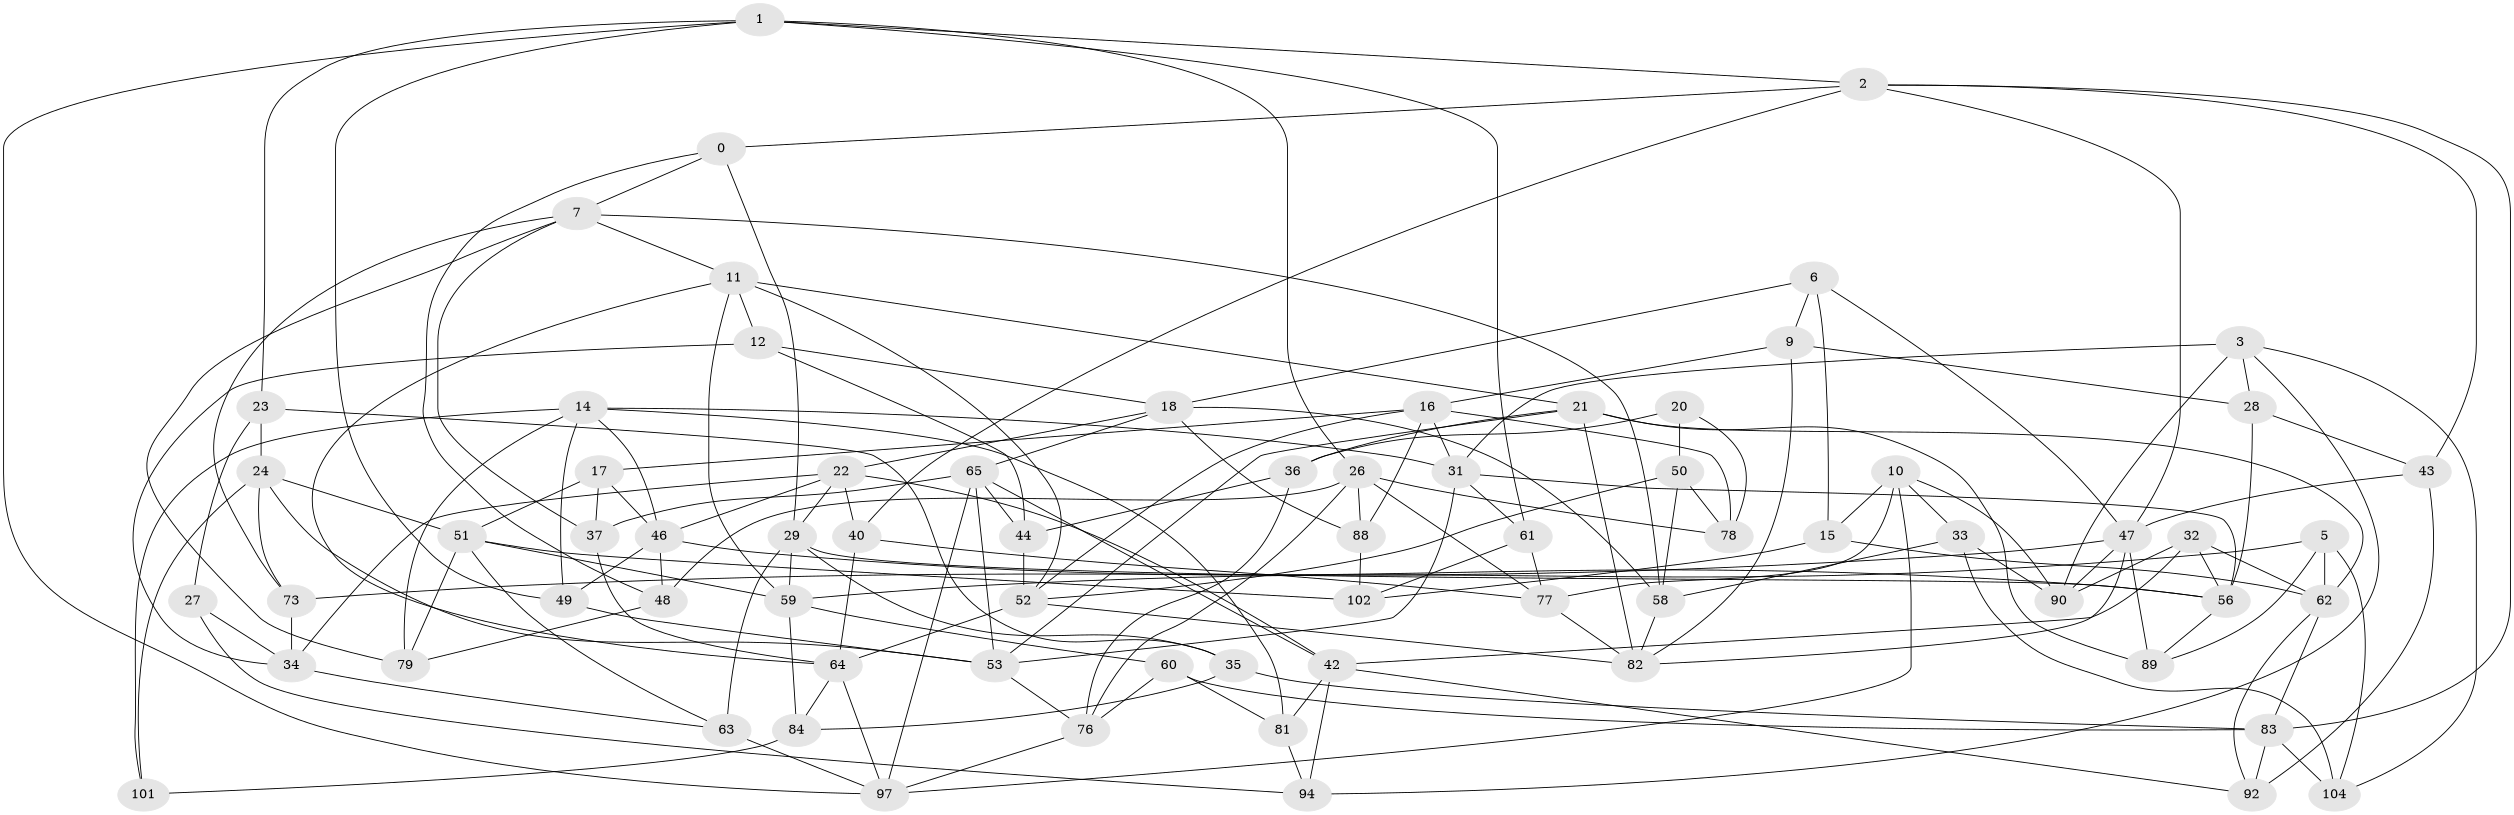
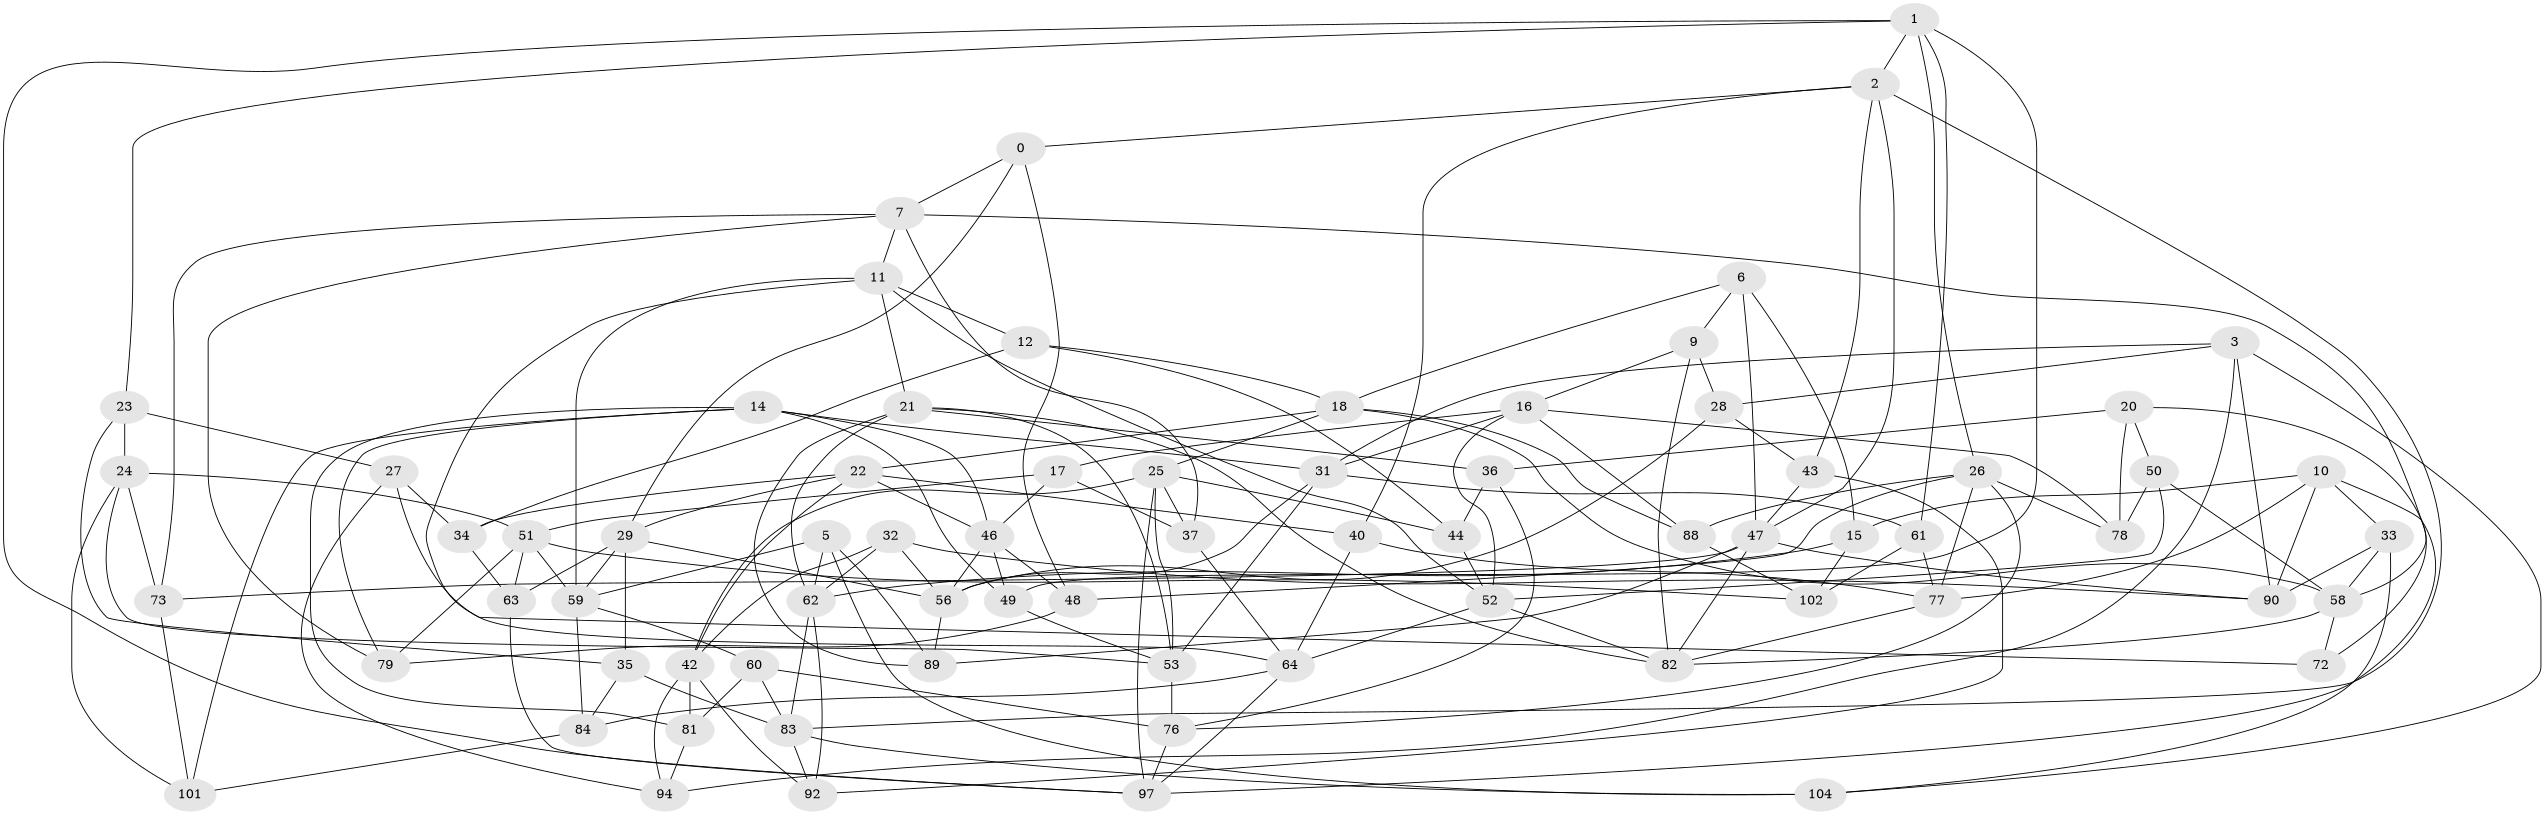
(974, 472) -> (1157, 472)
(292, 628) -> (175, 698)
none -> (2321, 666)
